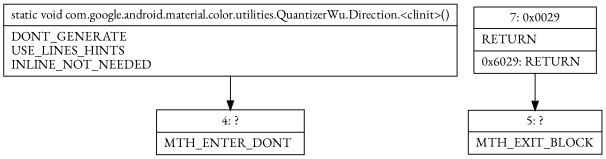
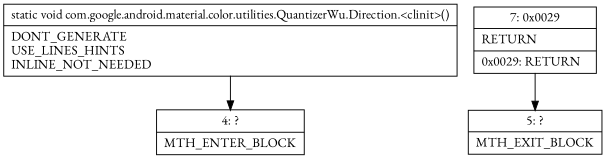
(535, 62) -> (535, 62)
(228, 143) -> (230, 143)
